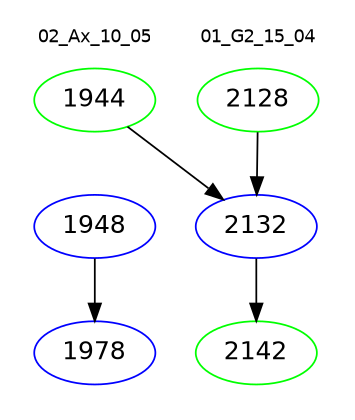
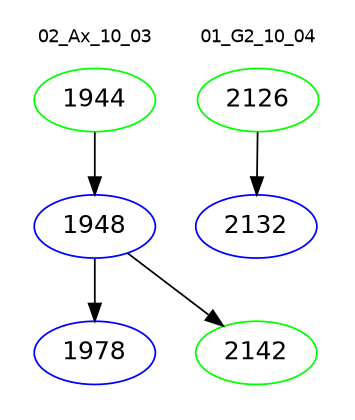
(95, 38) -> (95, 38)
(258, 38) -> (258, 38)
(258, 100) -> (258, 100)
(158, 150) -> (95, 155)
(256, 281) -> (158, 276)
